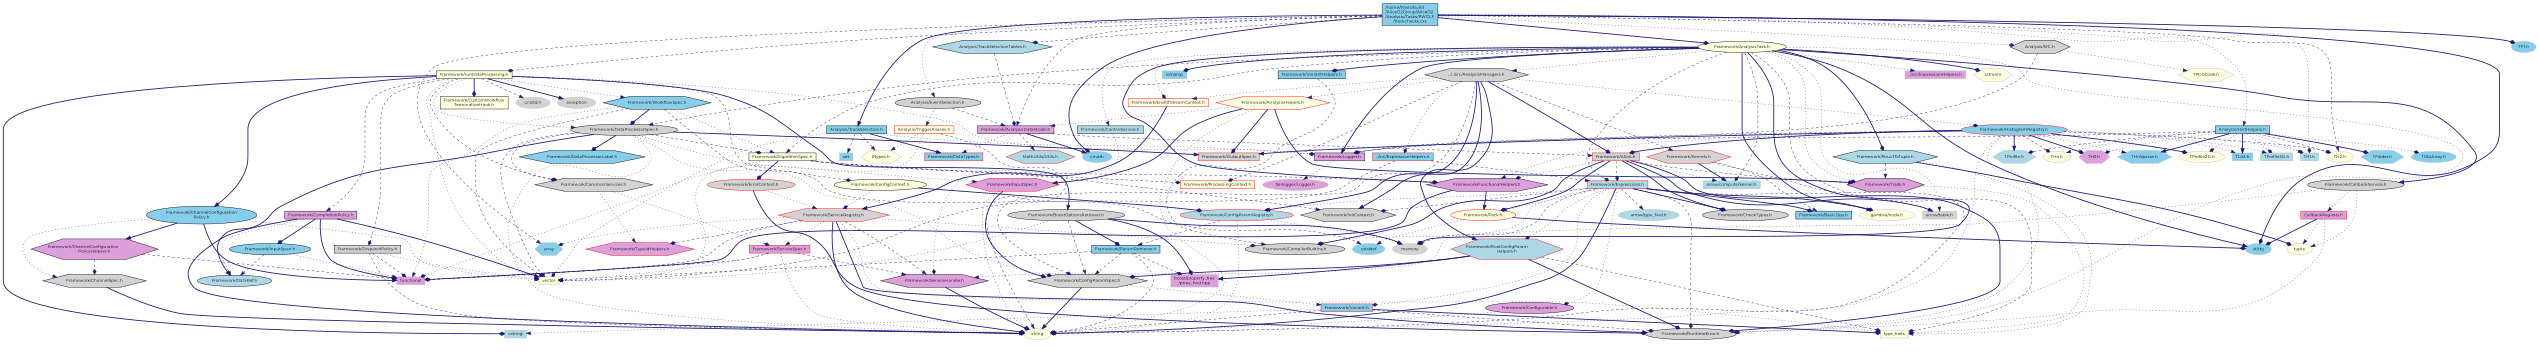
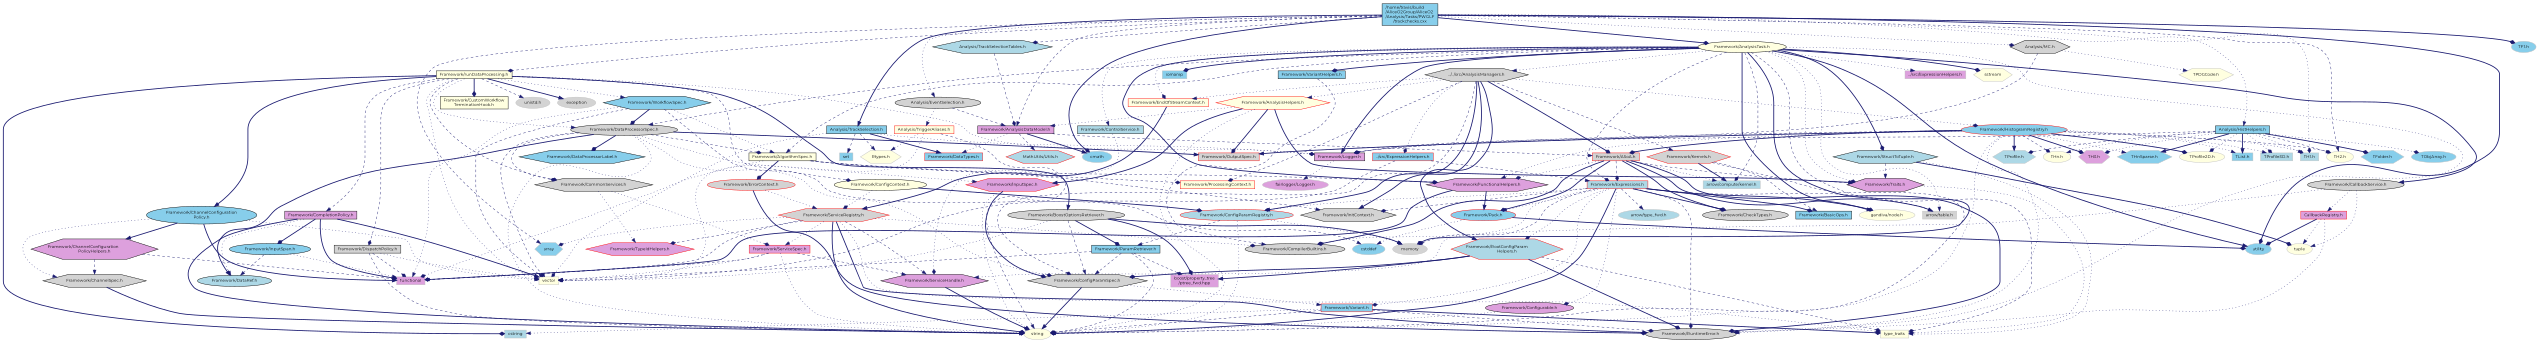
(1483, 215) -> (1483, 215)
(95, 265) -> (95, 265)
